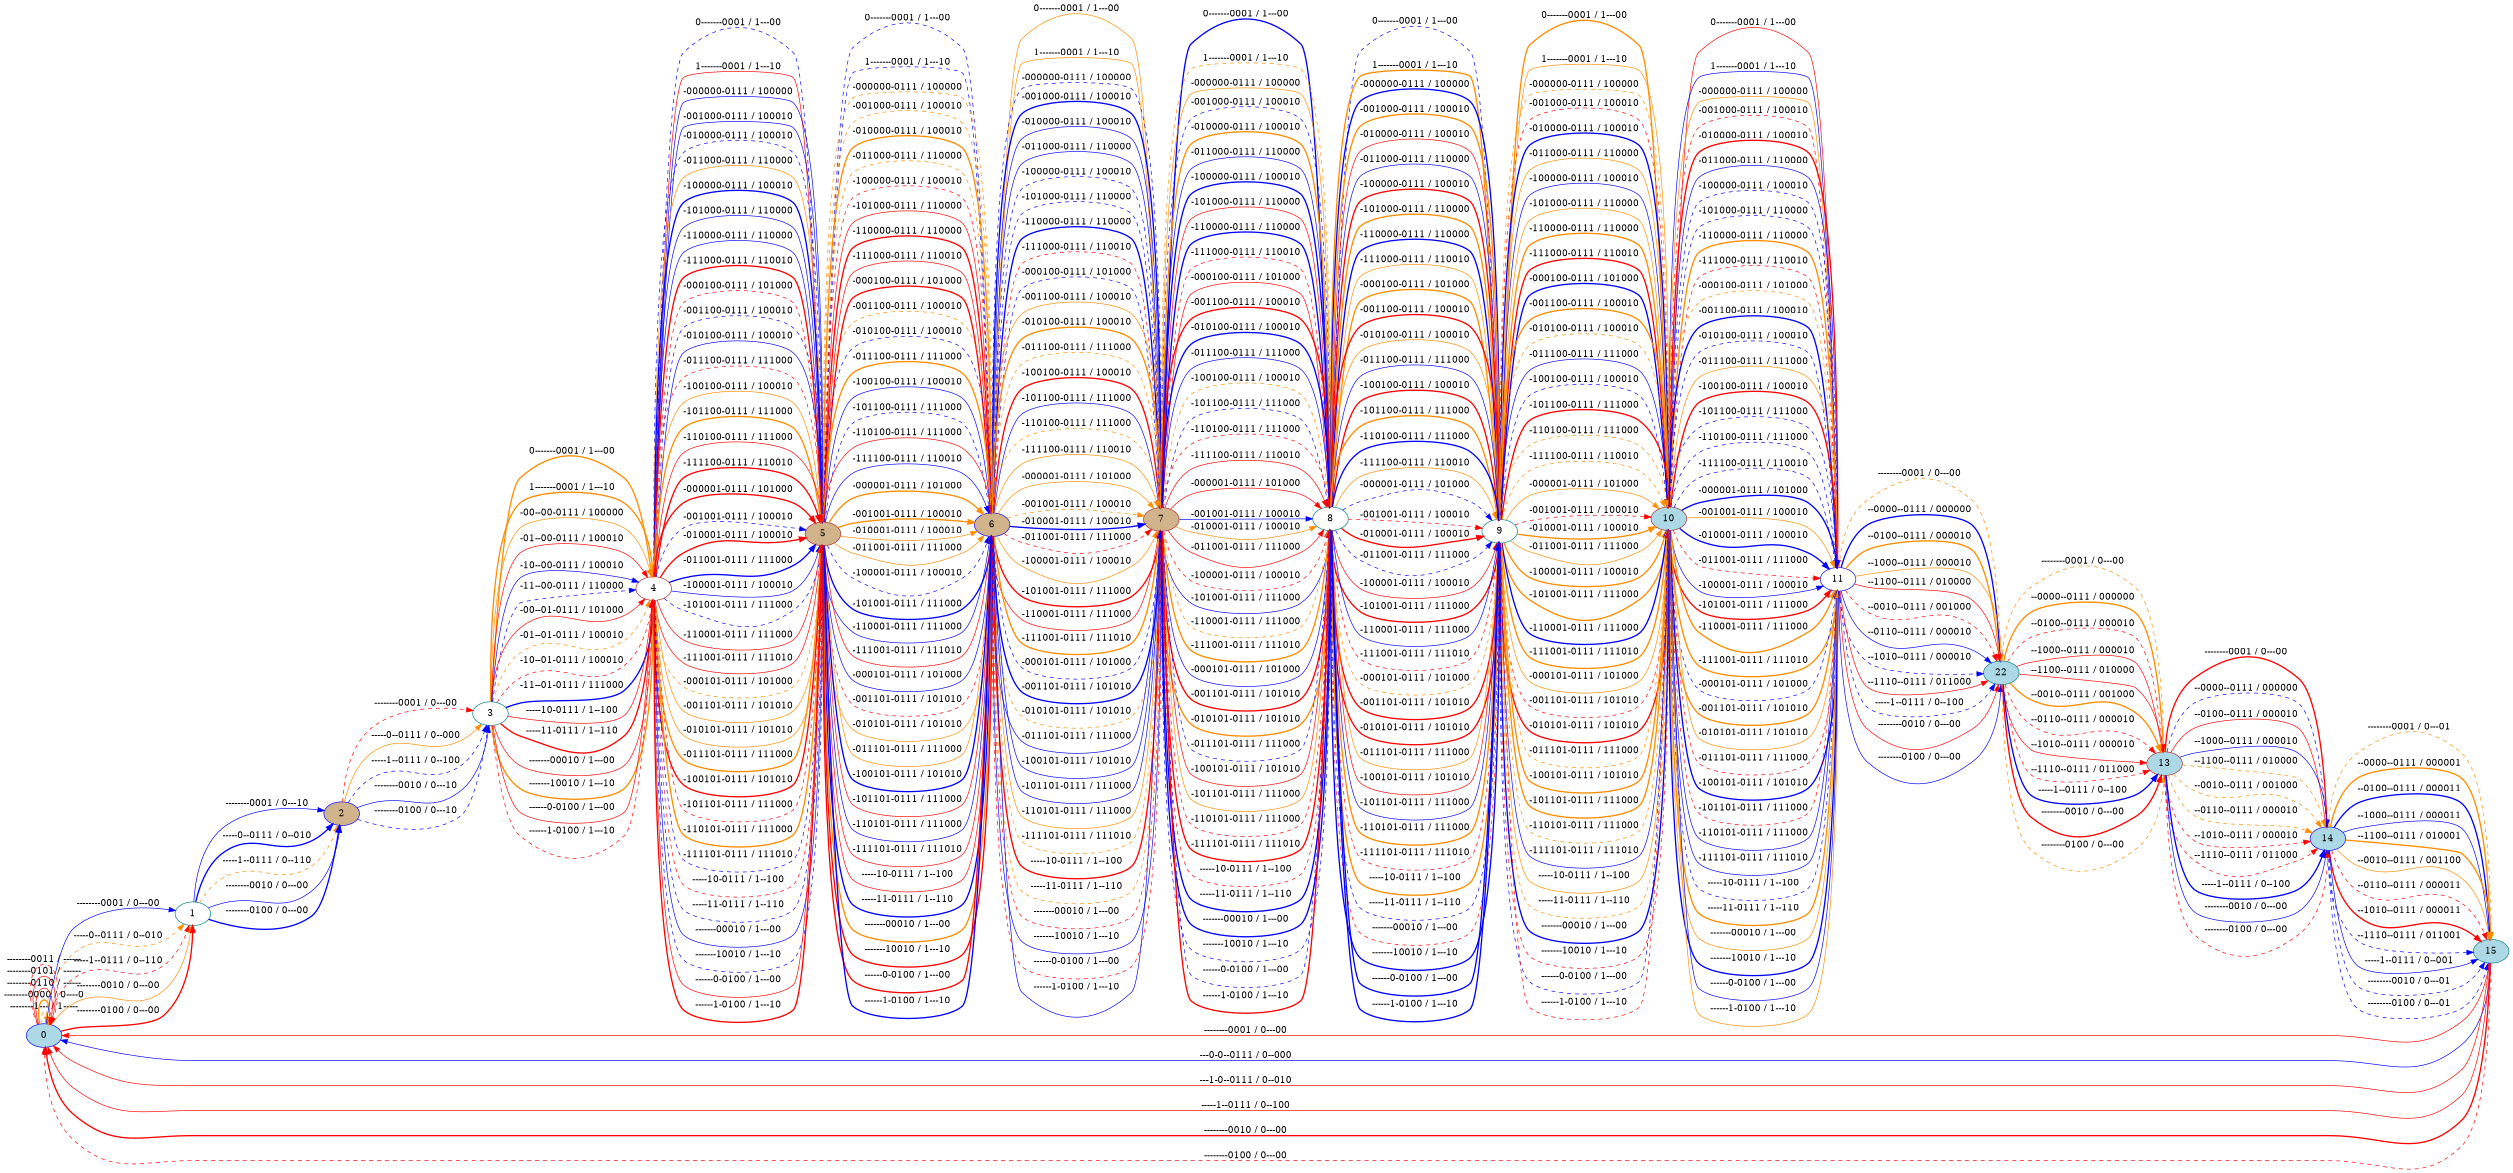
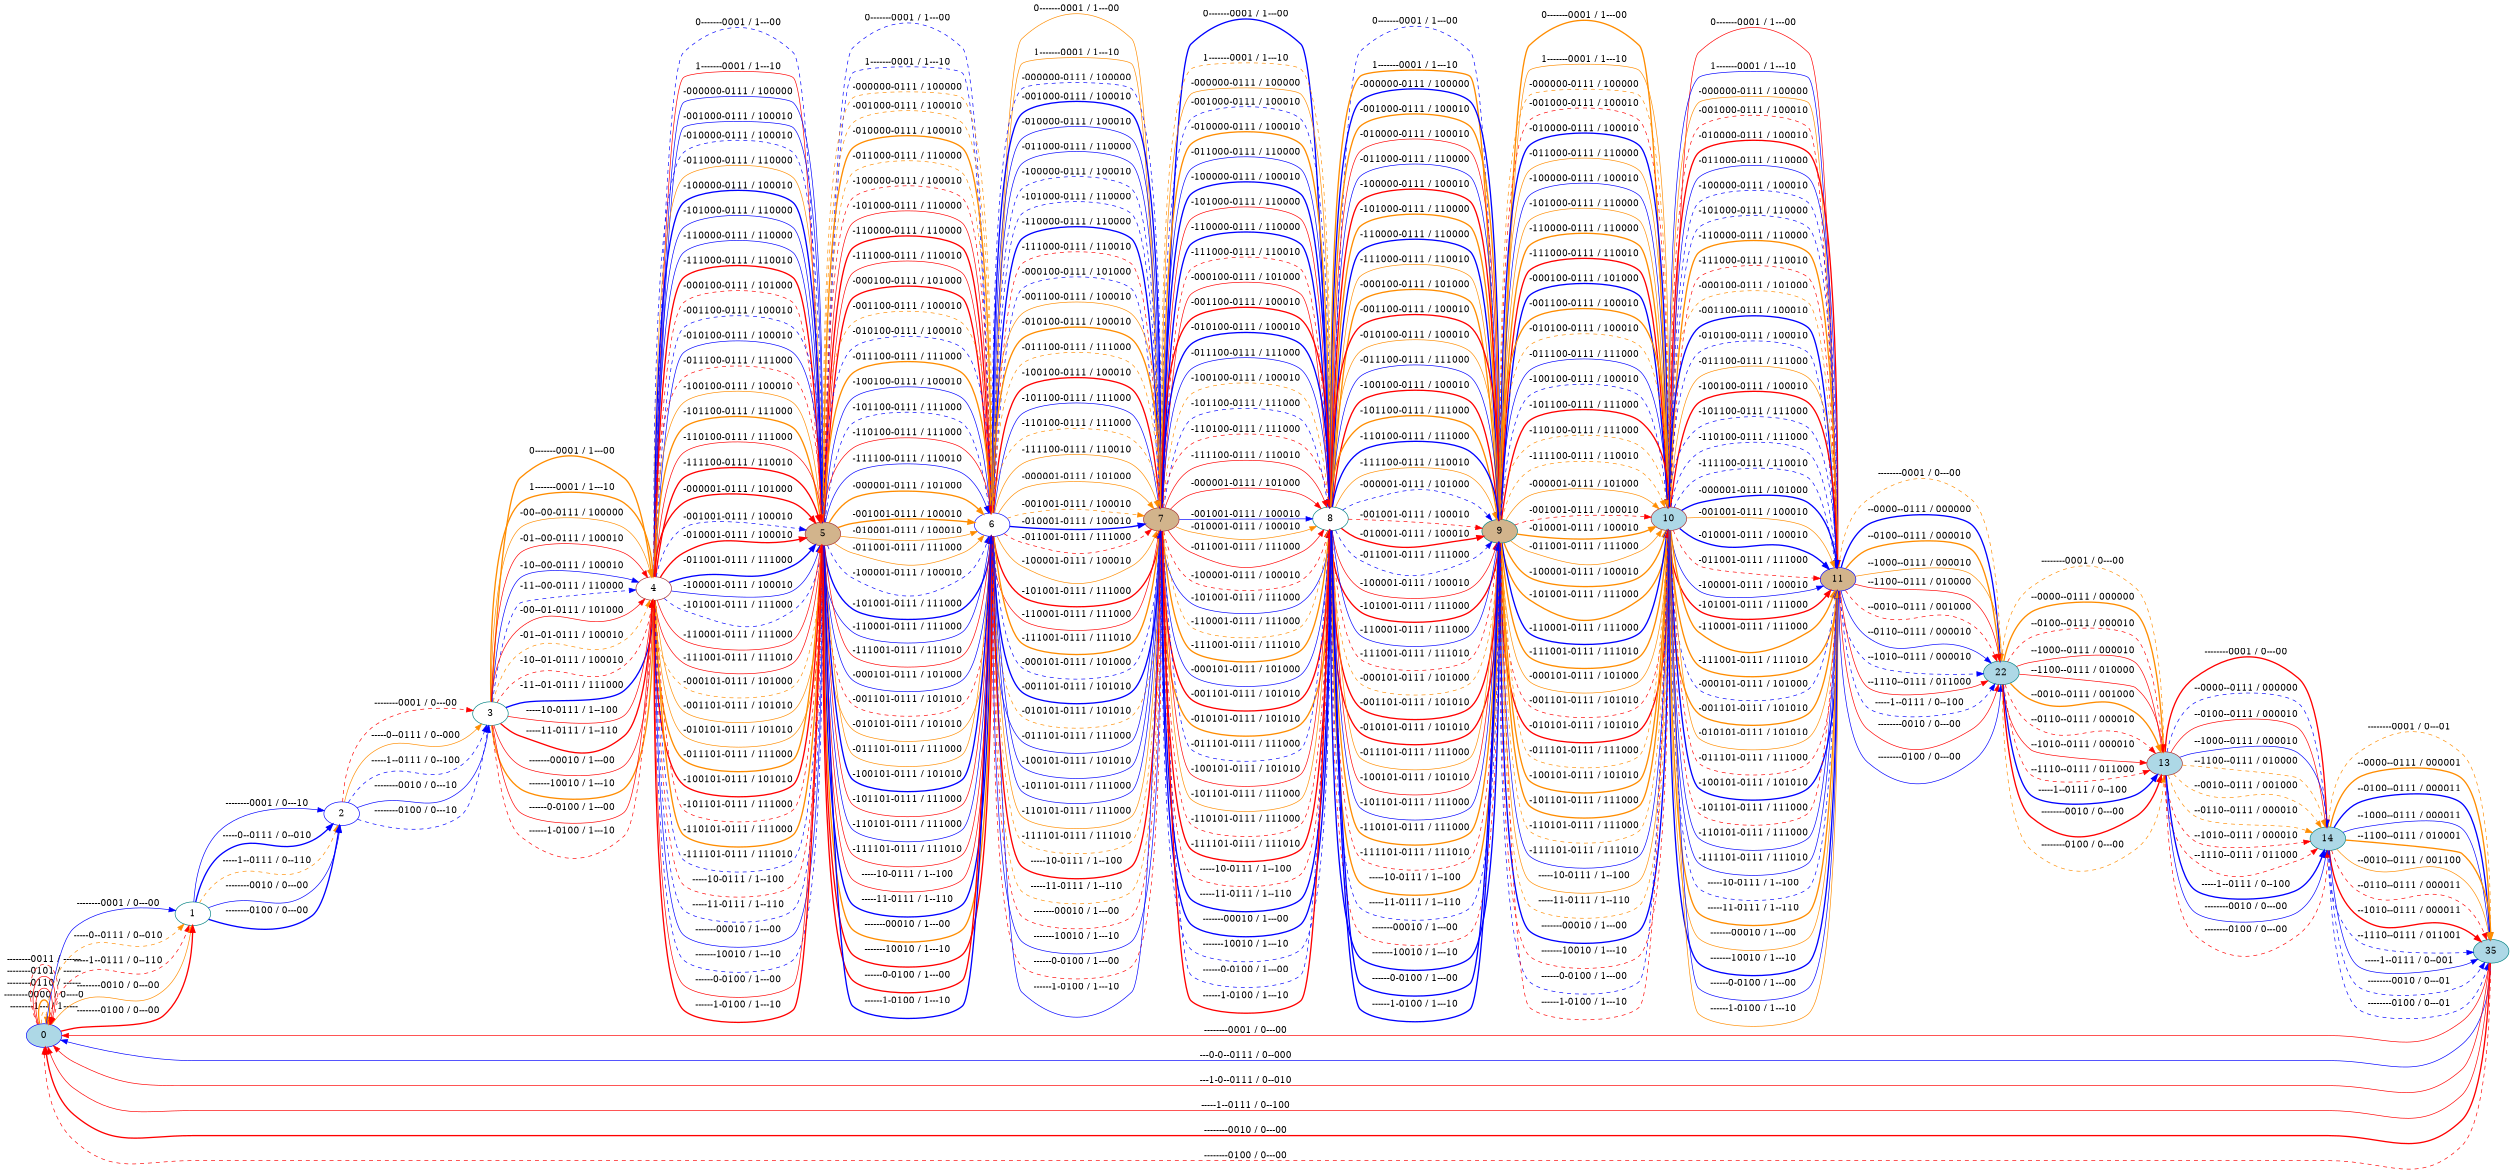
(992, 525) -> (992, 525)
(1500, 531) -> (1500, 531)
(1838, 579) -> (1838, 579)
(342, 814) -> (342, 814)
(2328, 839) -> (2328, 839)
(2491, 951) -> (2491, 951)
